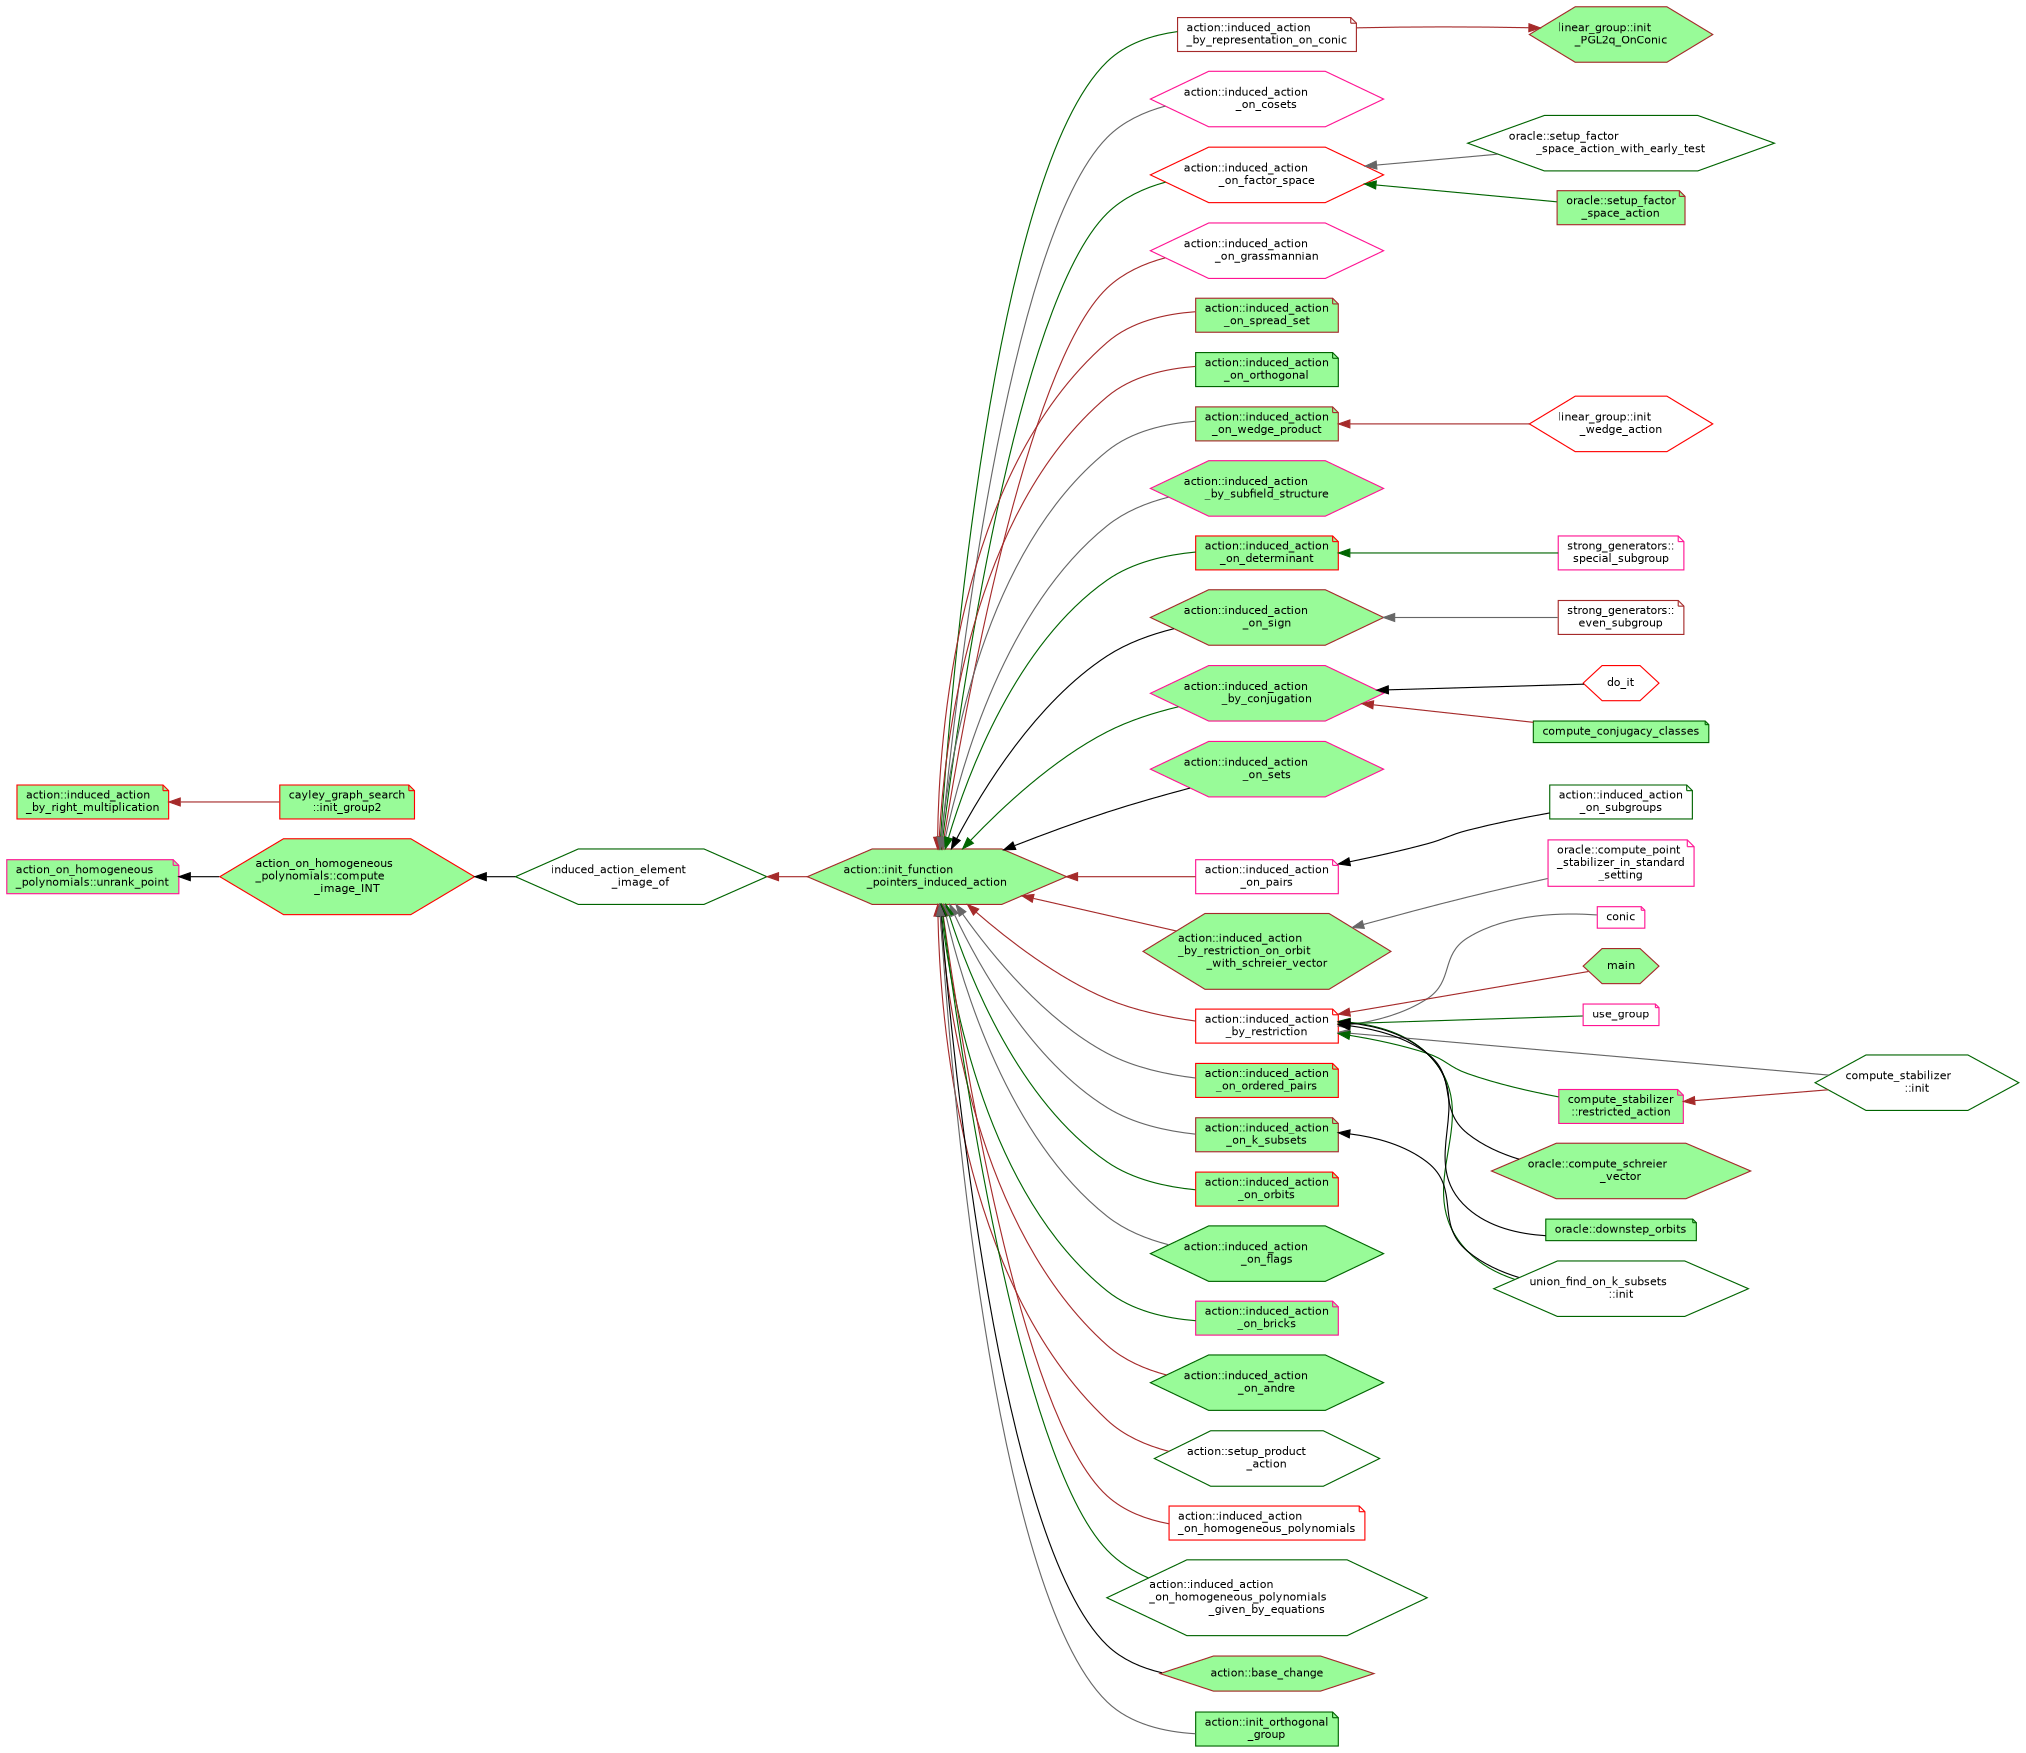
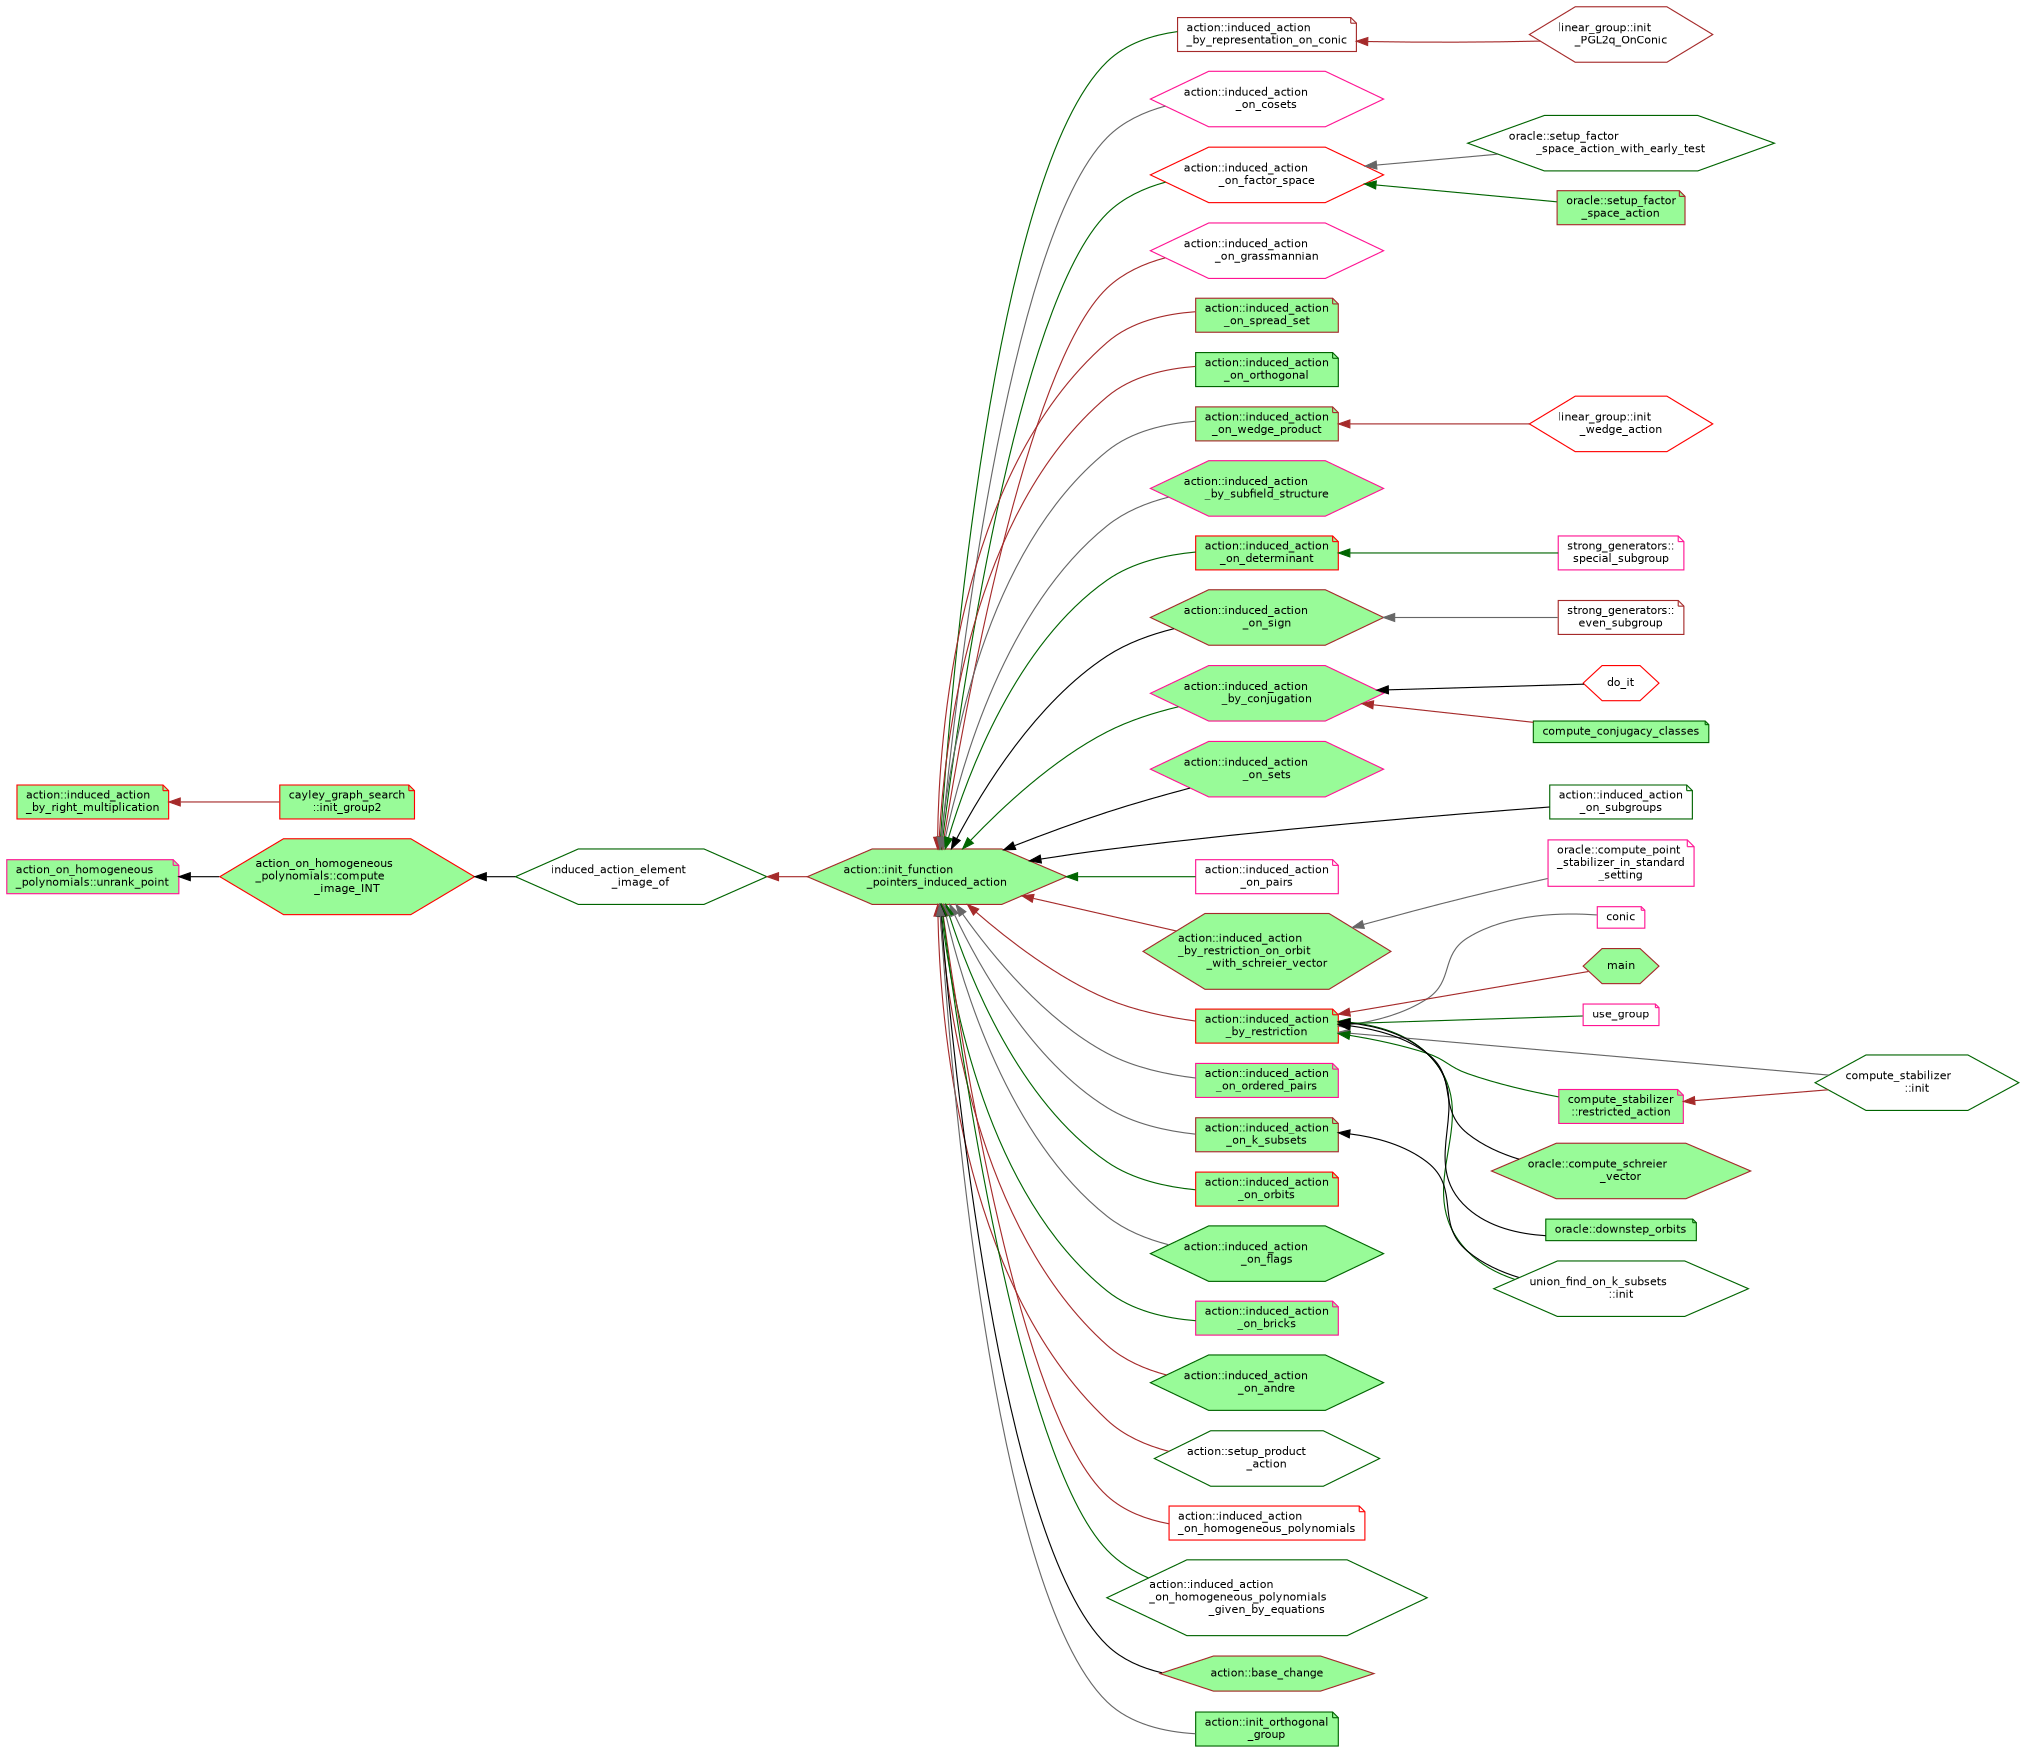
(1443, 27) -> (1454, 42)
(1621, 35) -> (1621, 35)
(1449, 836) -> (1295, 829)
(1137, 877) -> (1137, 877)
(1267, 1026) -> (1267, 1026)
(1267, 1080) -> (1267, 1080)
